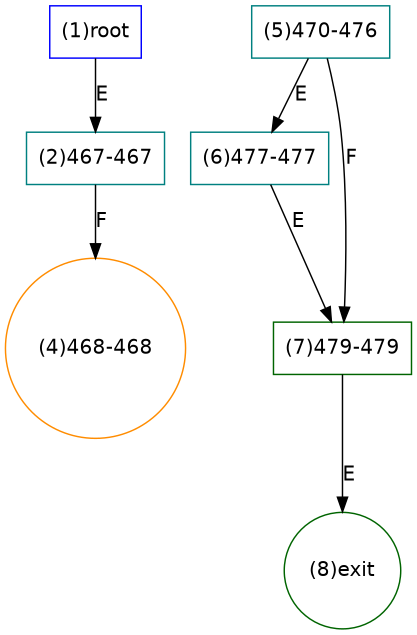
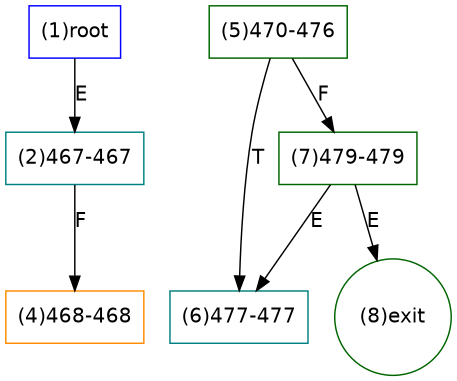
(321, 32) -> (278, 32)
(302, 95) -> (259, 158)
(298, 246) -> (298, 232)
(96, 348) -> (75, 317)
